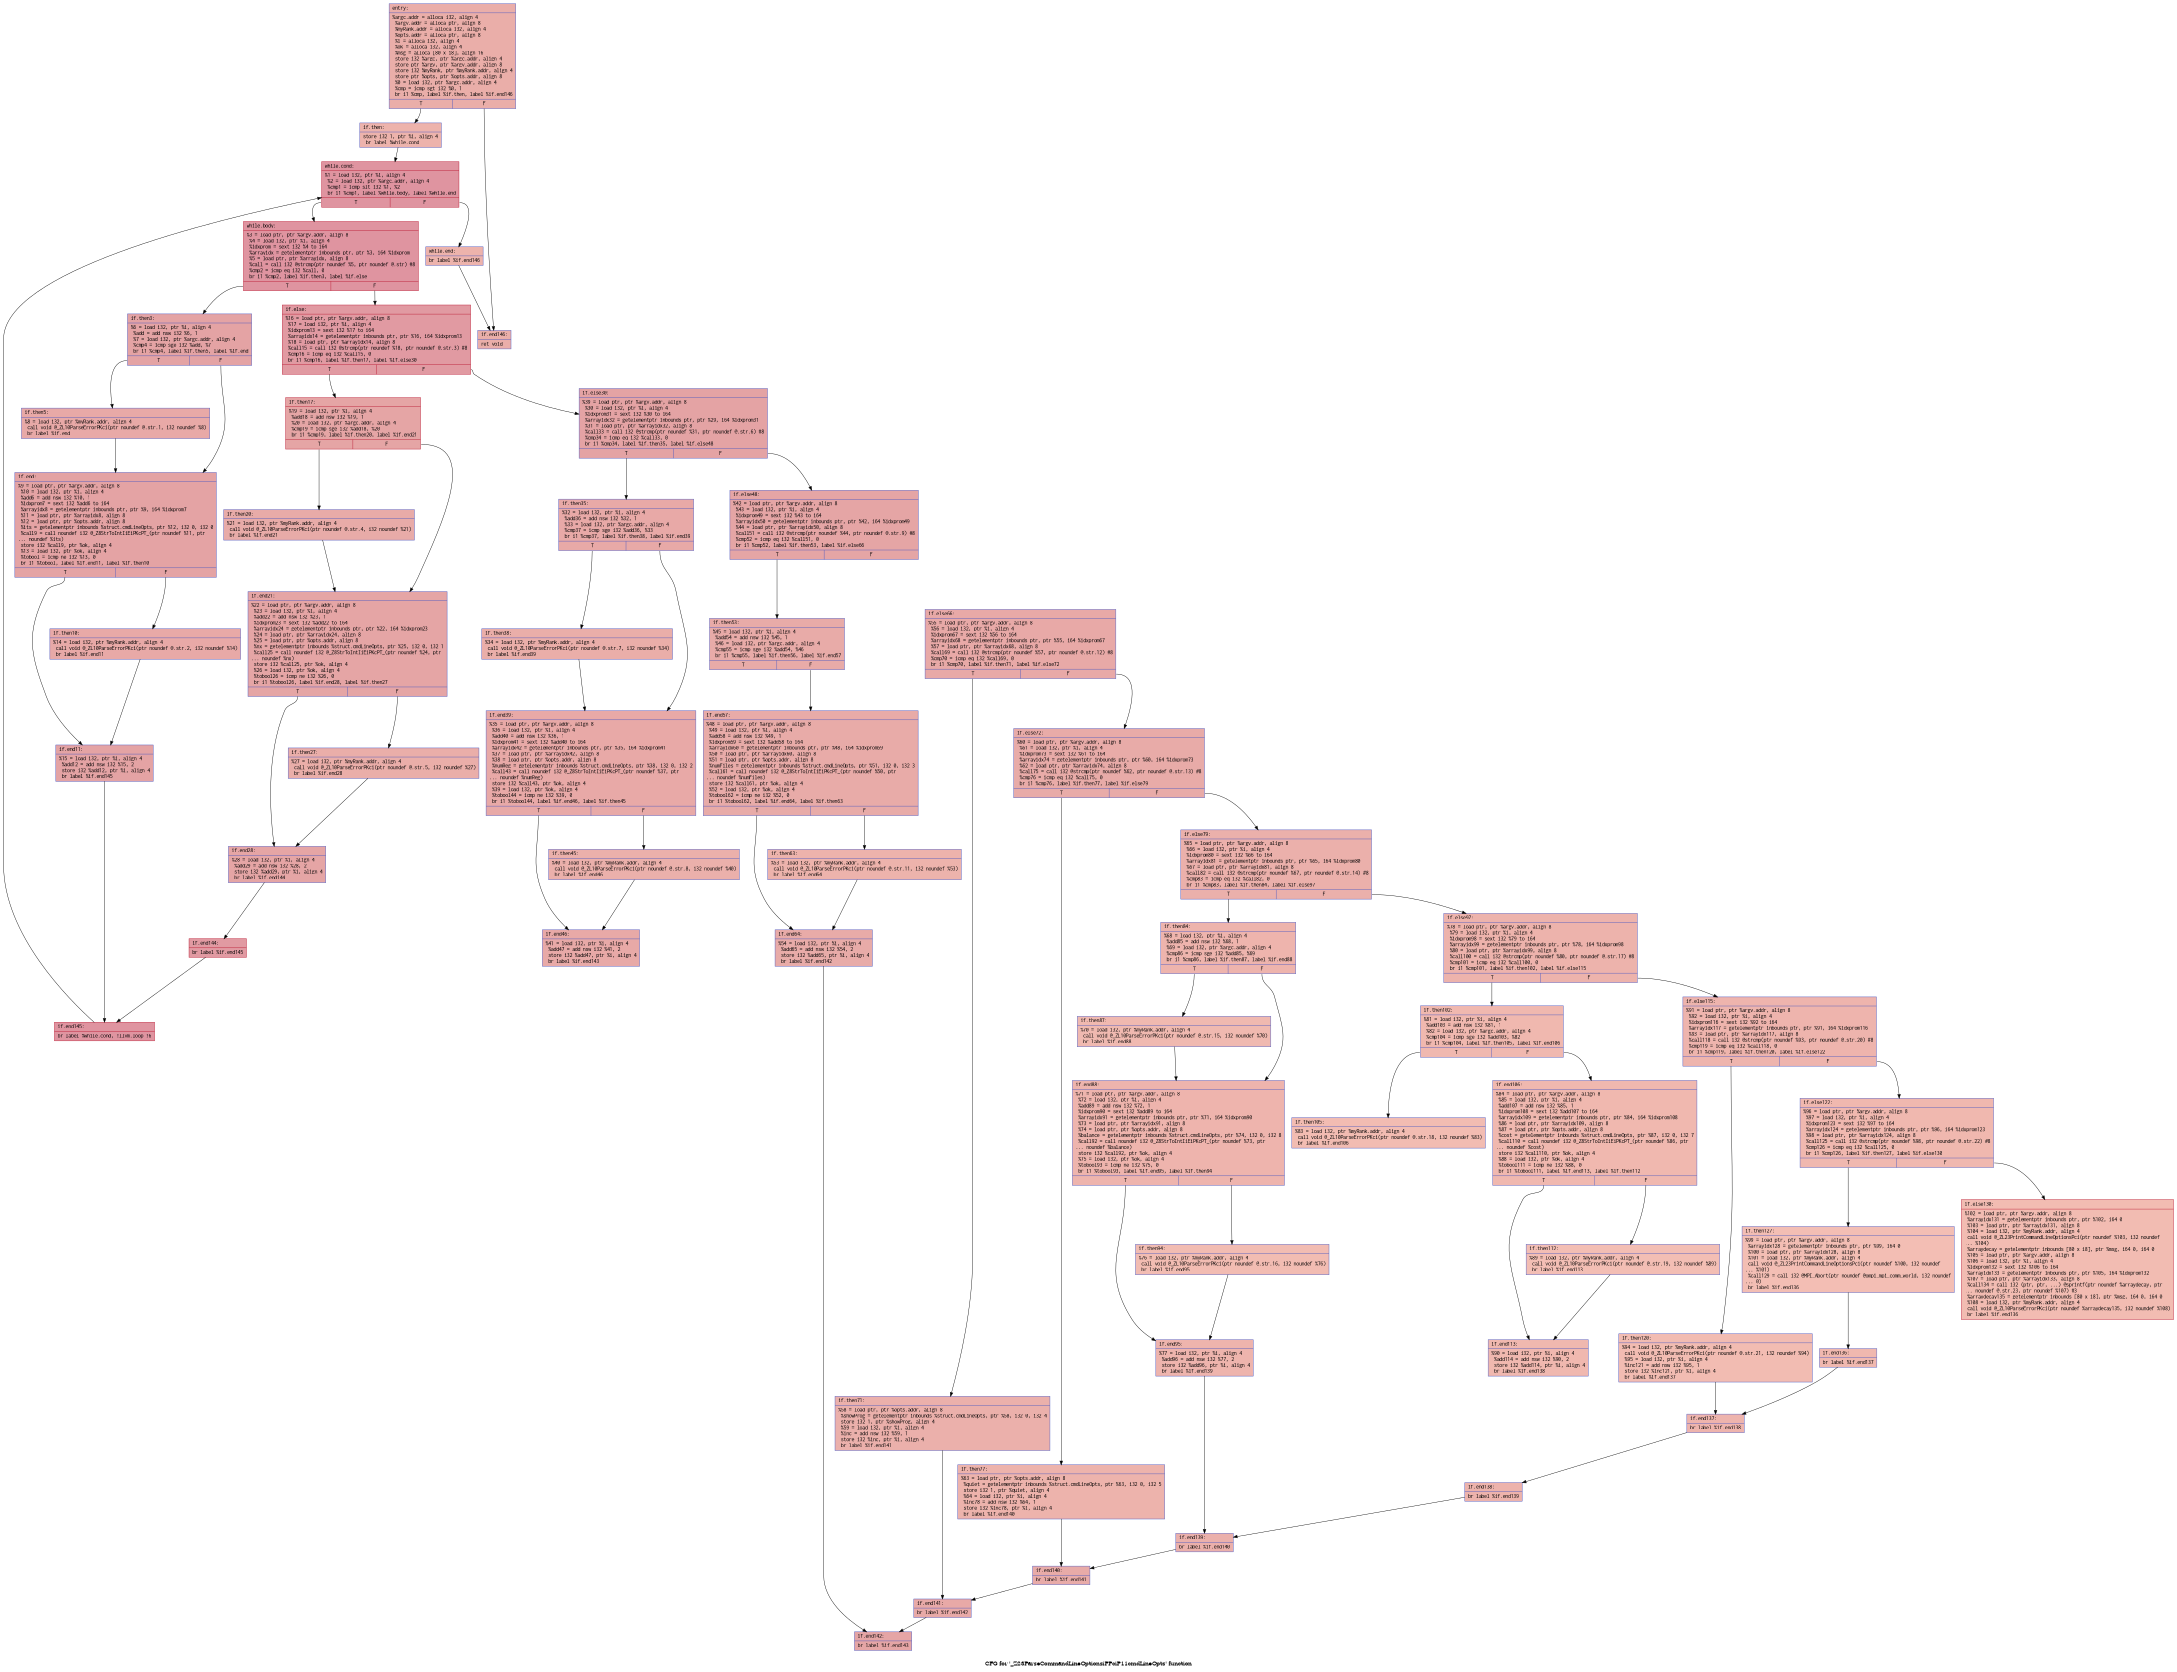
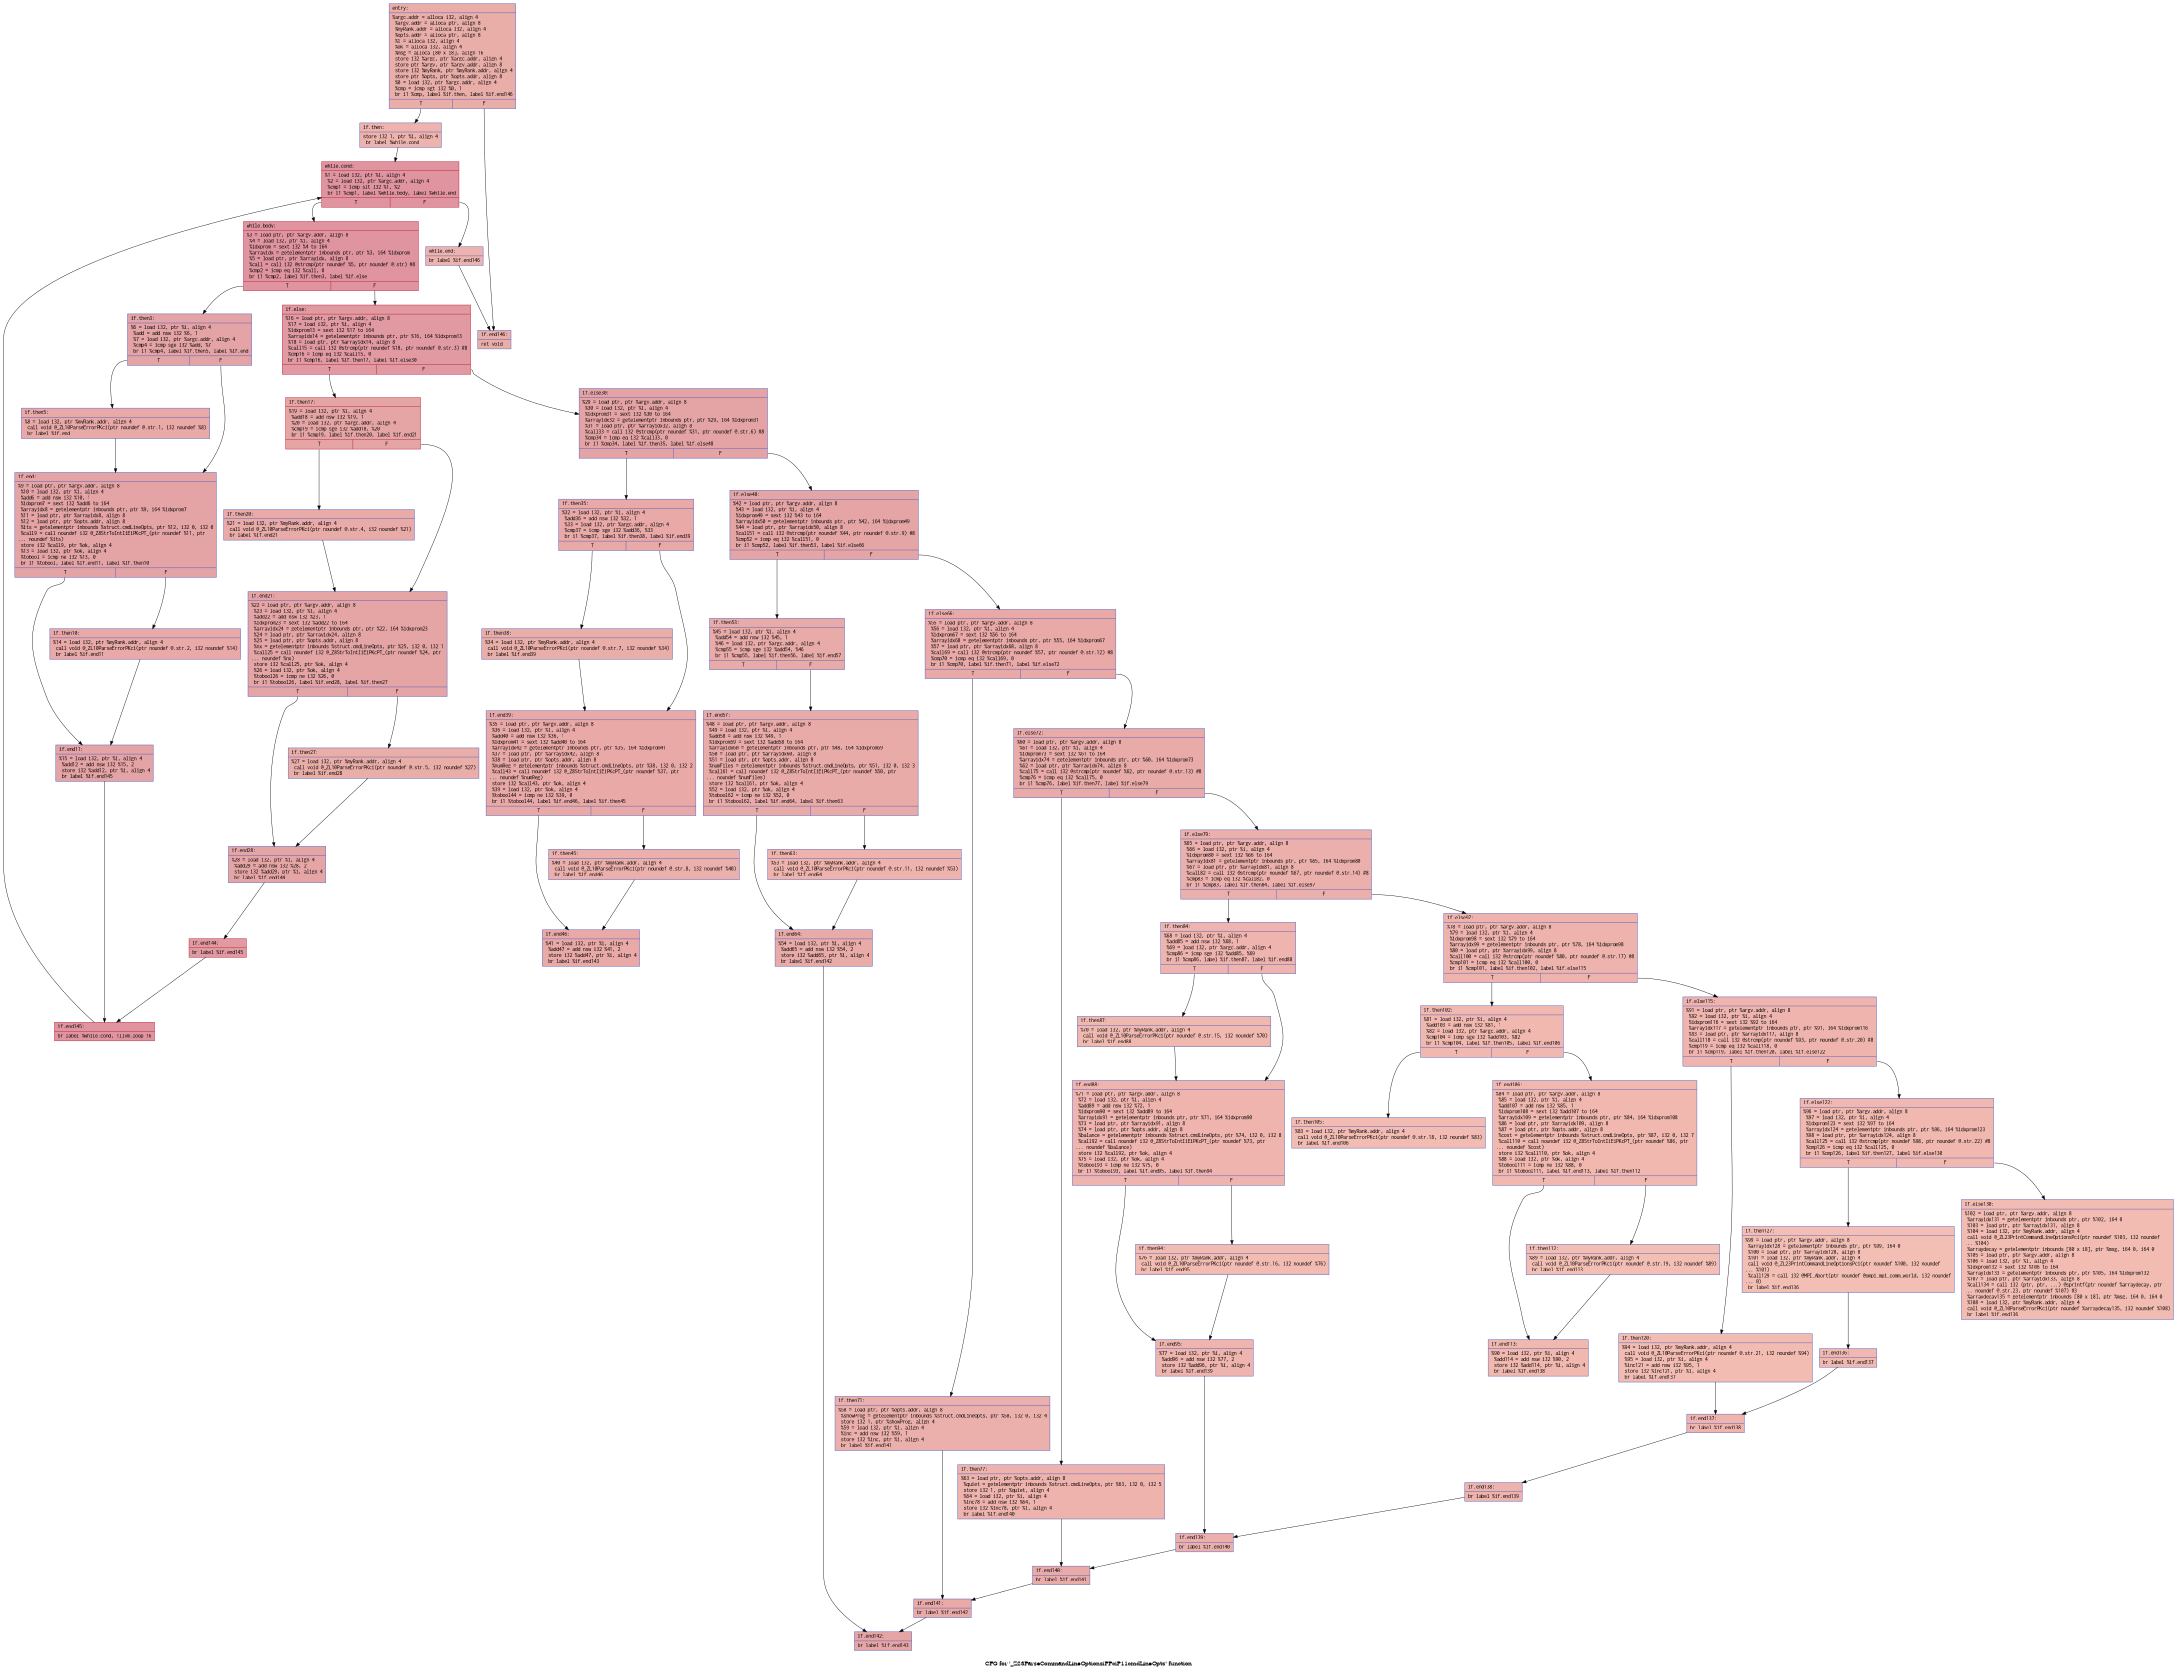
(635, 402) -> (635, 402)
none -> (964, 571)
(2067, 1260) -> (2067, 1260)
